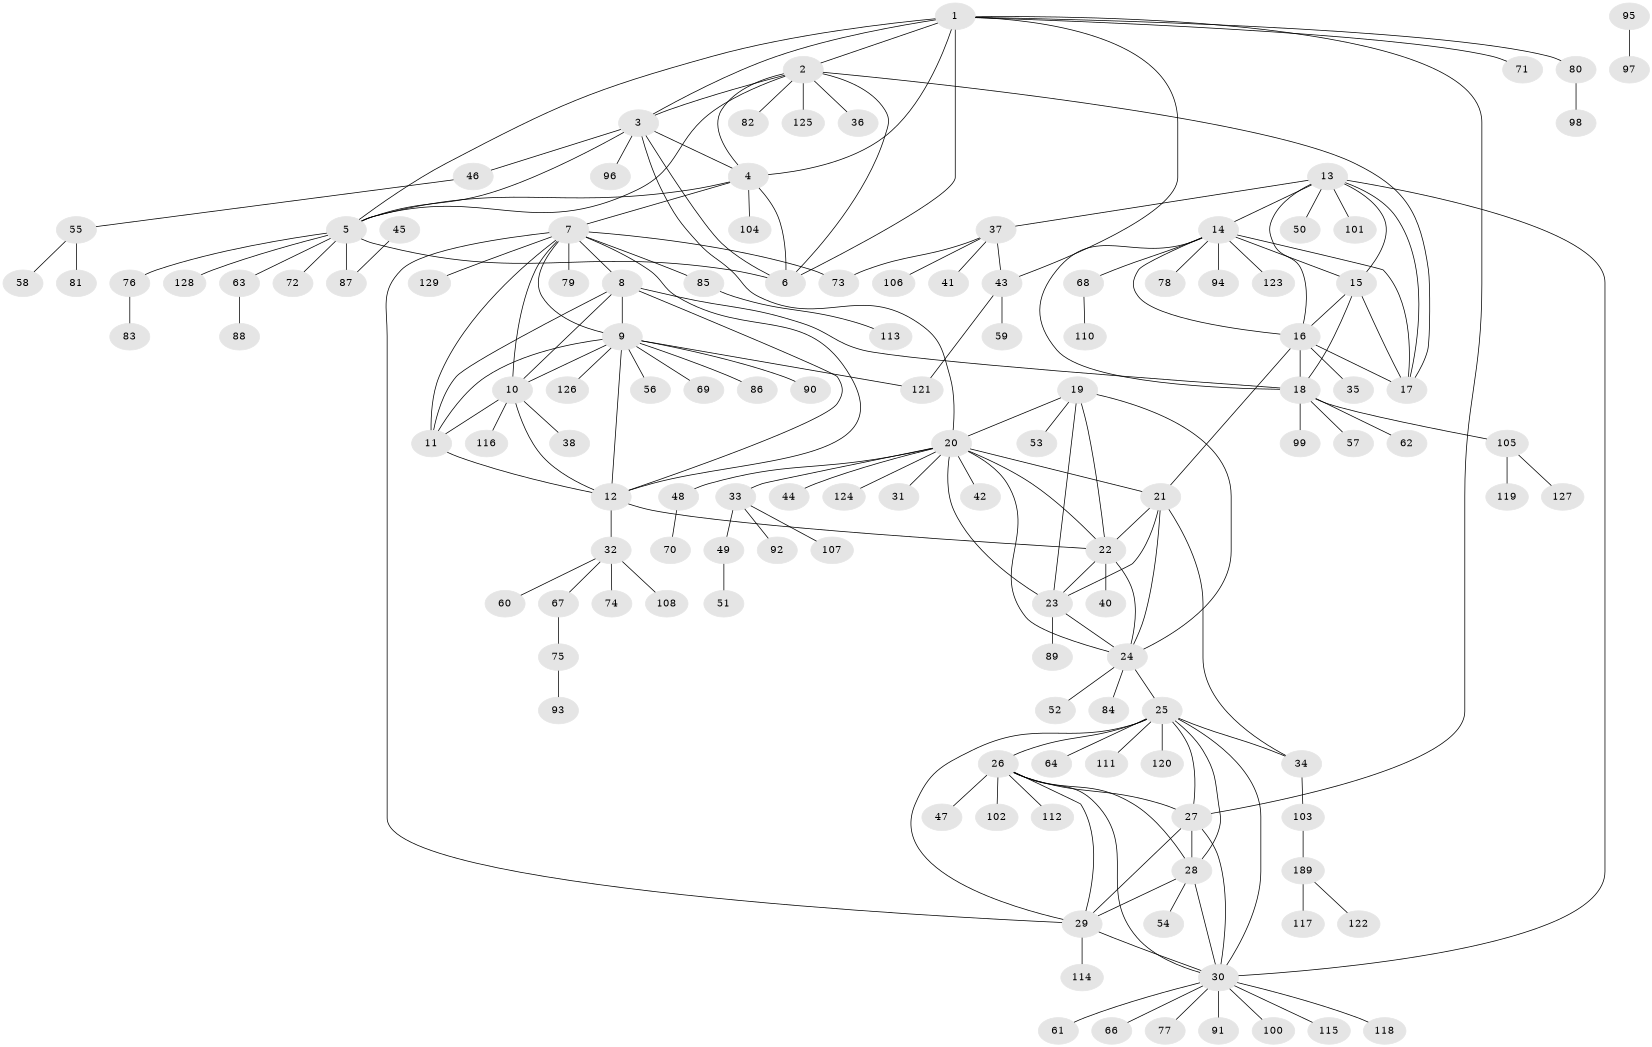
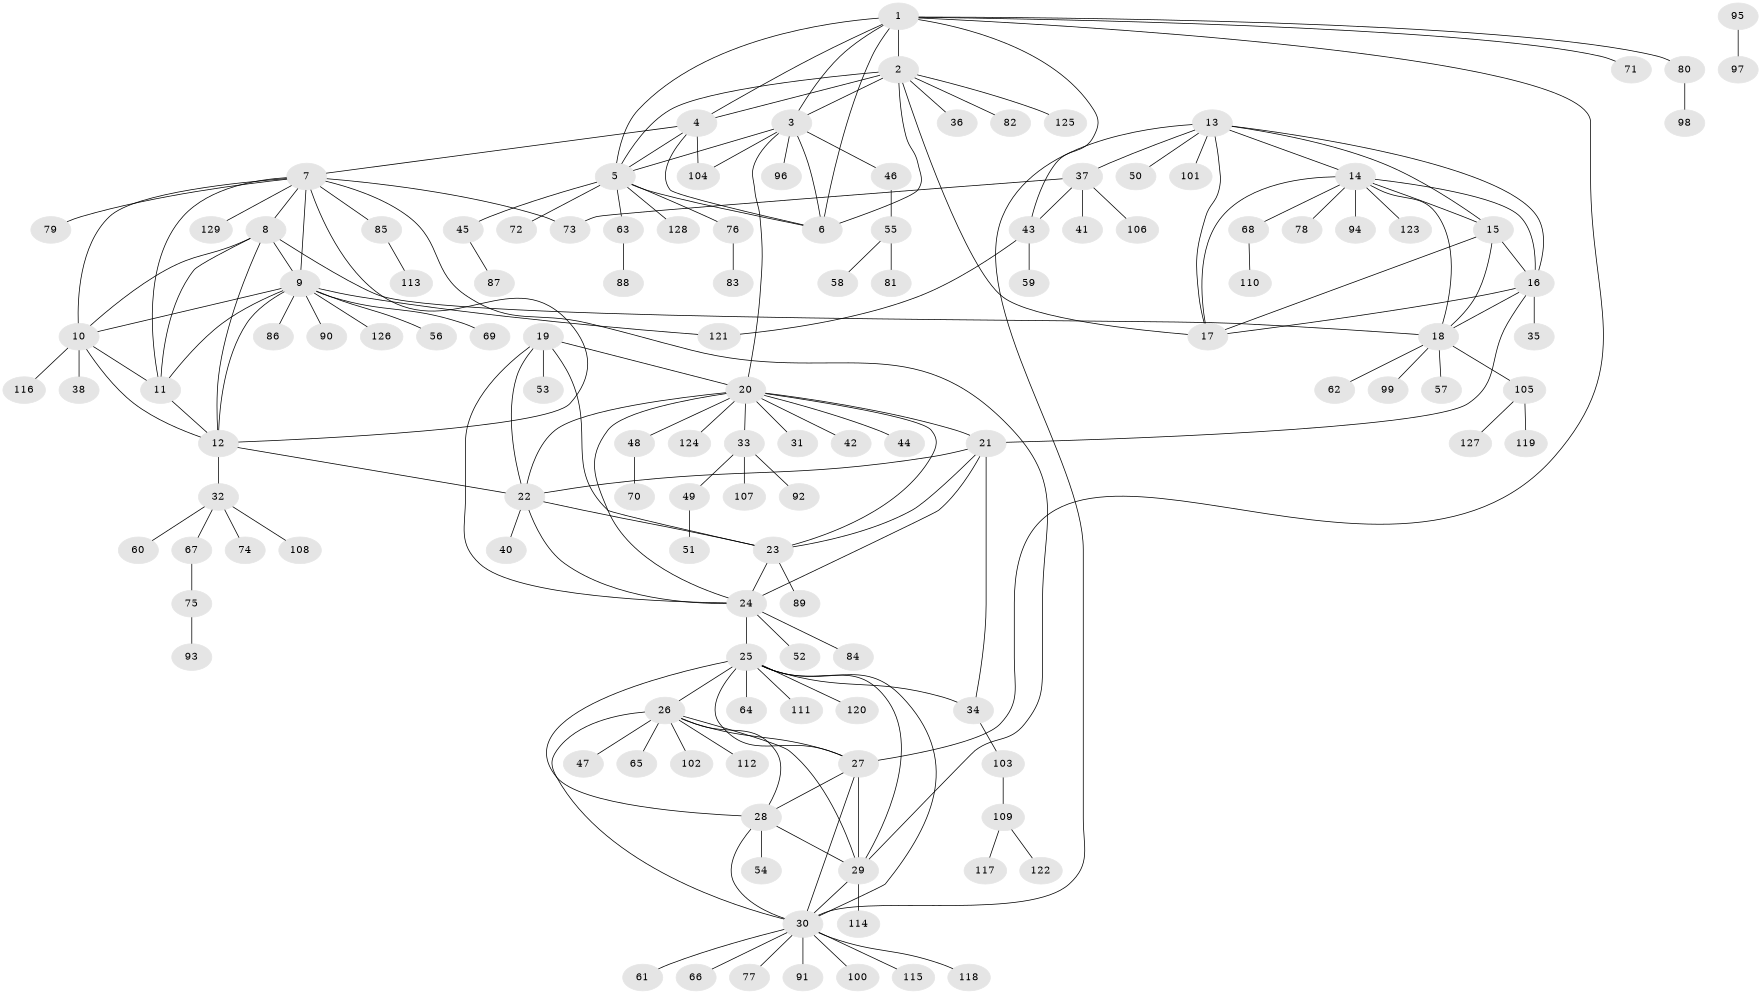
(693, 150) -> (745, 150)
(346, 257) -> (537, 200)
none -> (637, 764)
(1303, 871) -> (1003, 817)
